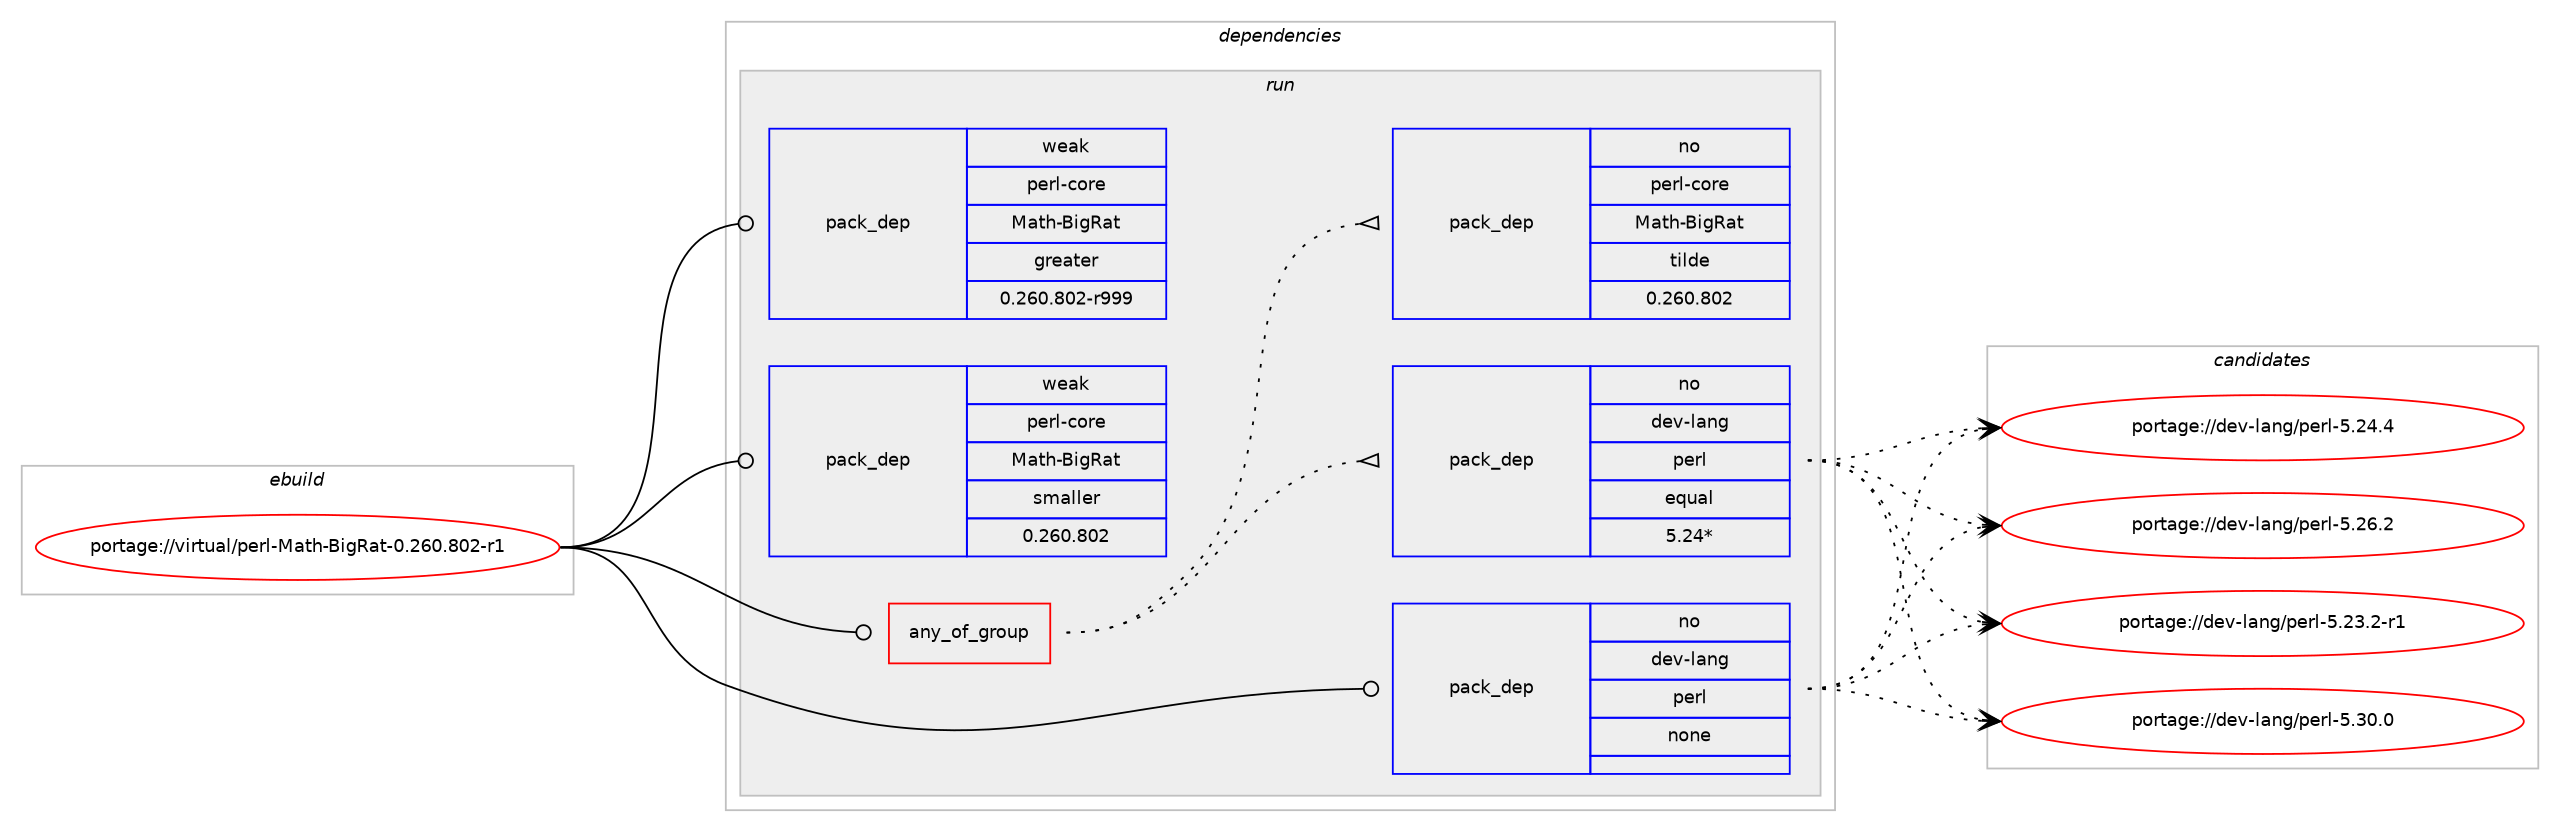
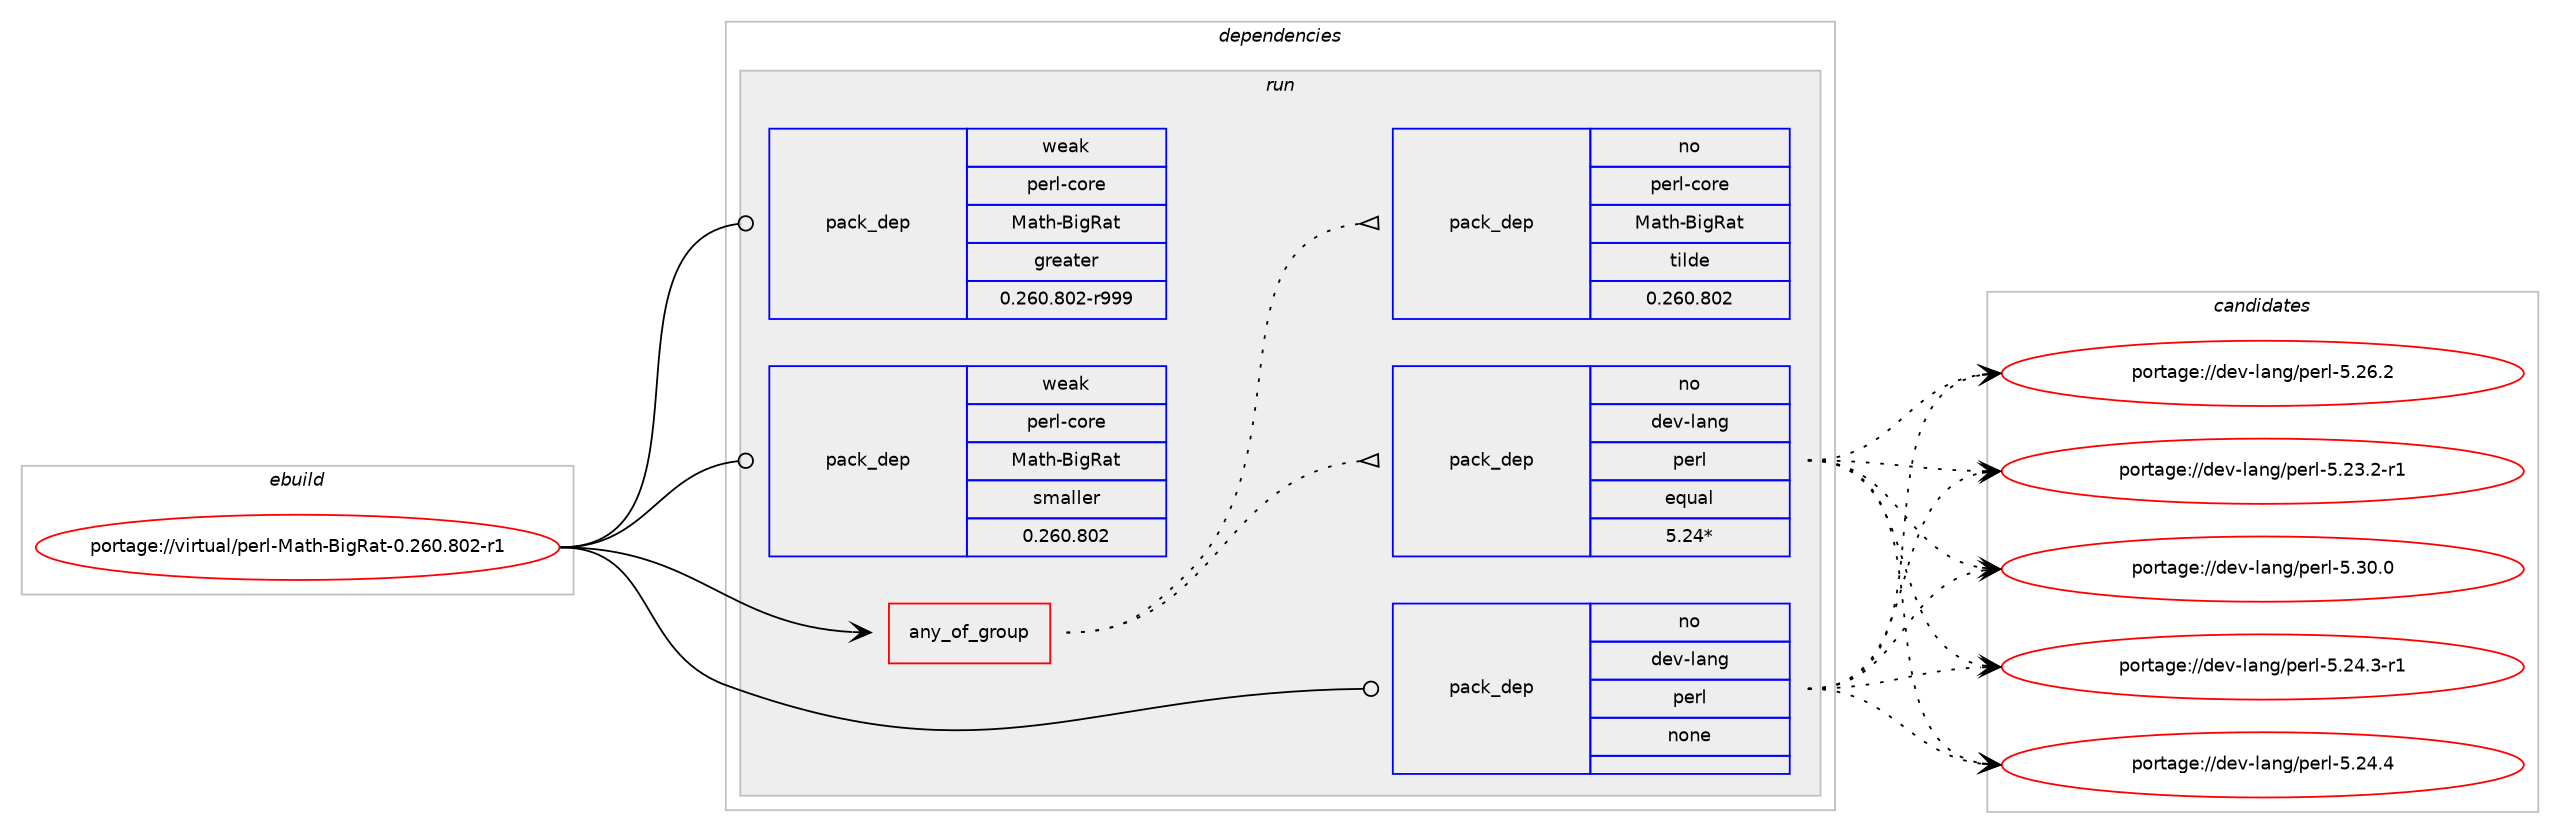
(709, 587) -> (707, 586)
none -> (2263, 667)
